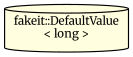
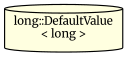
(67, 28) -> (64, 28)
